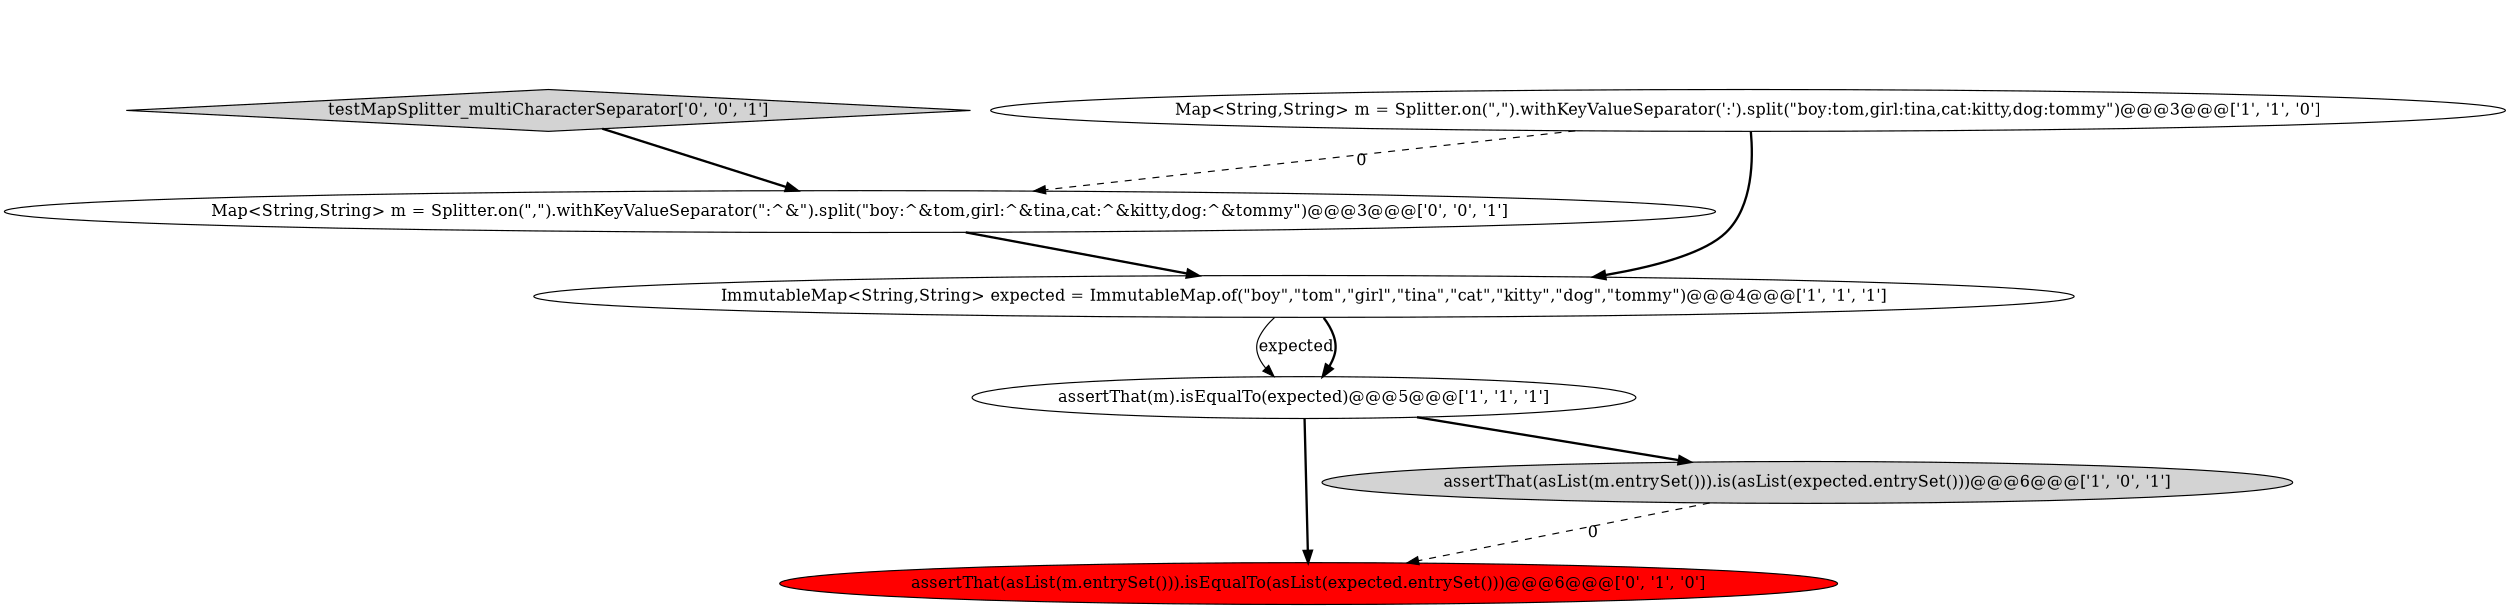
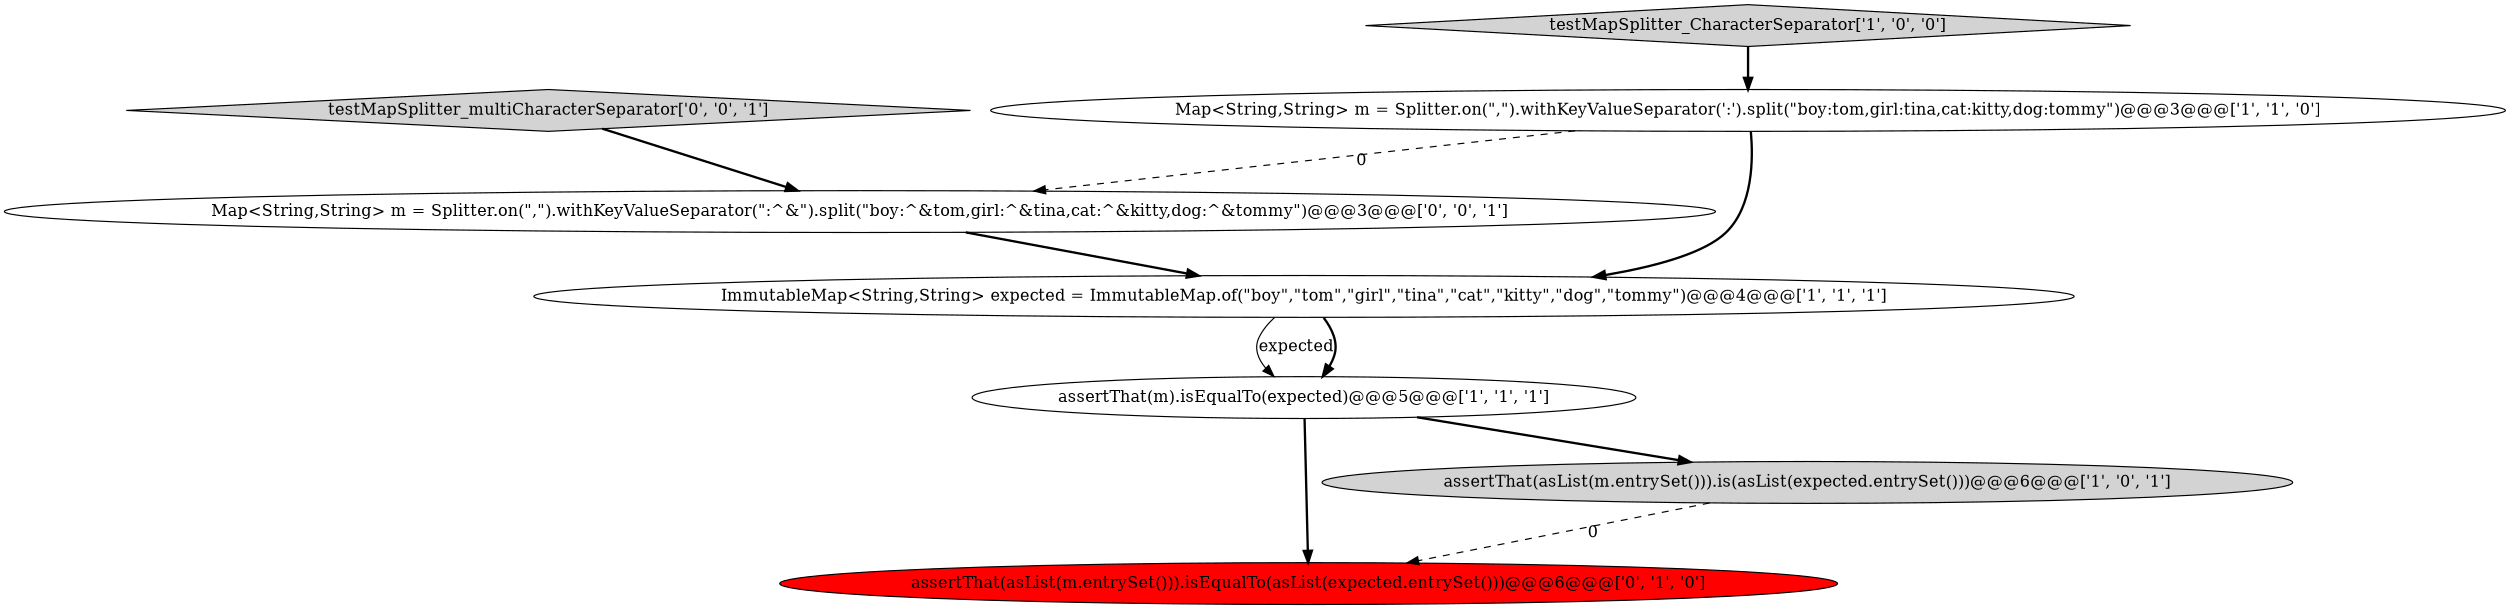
none -> (1748, 26)
